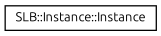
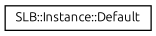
(81, 18) -> (78, 18)
